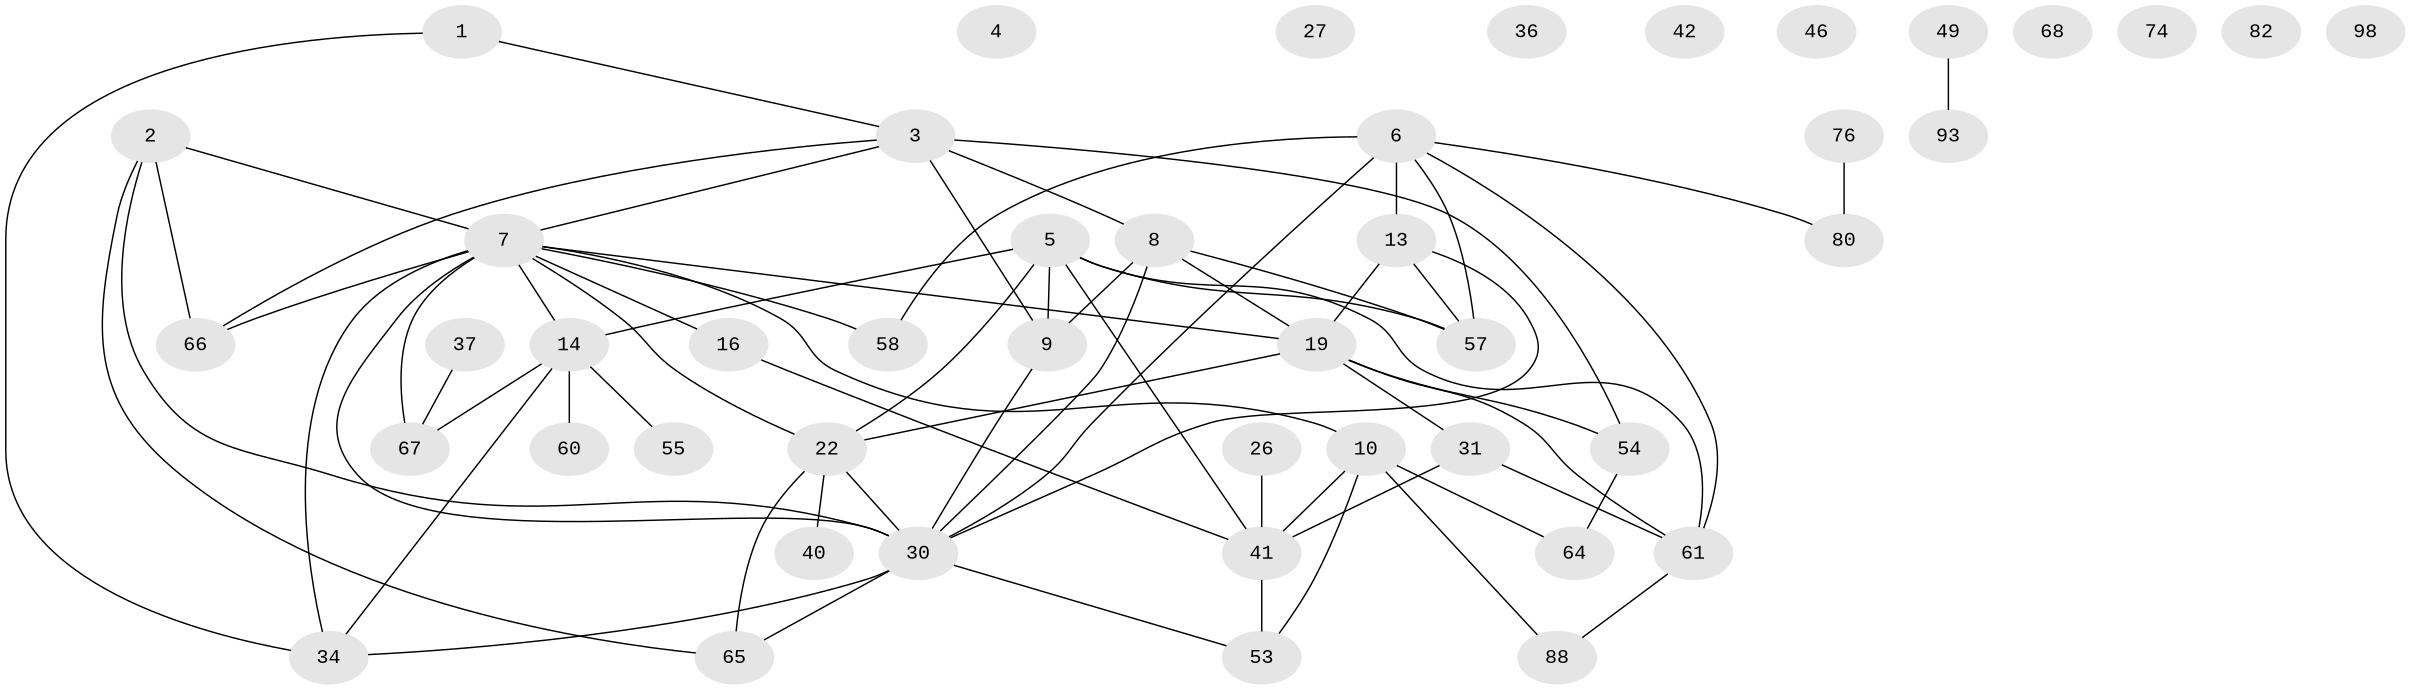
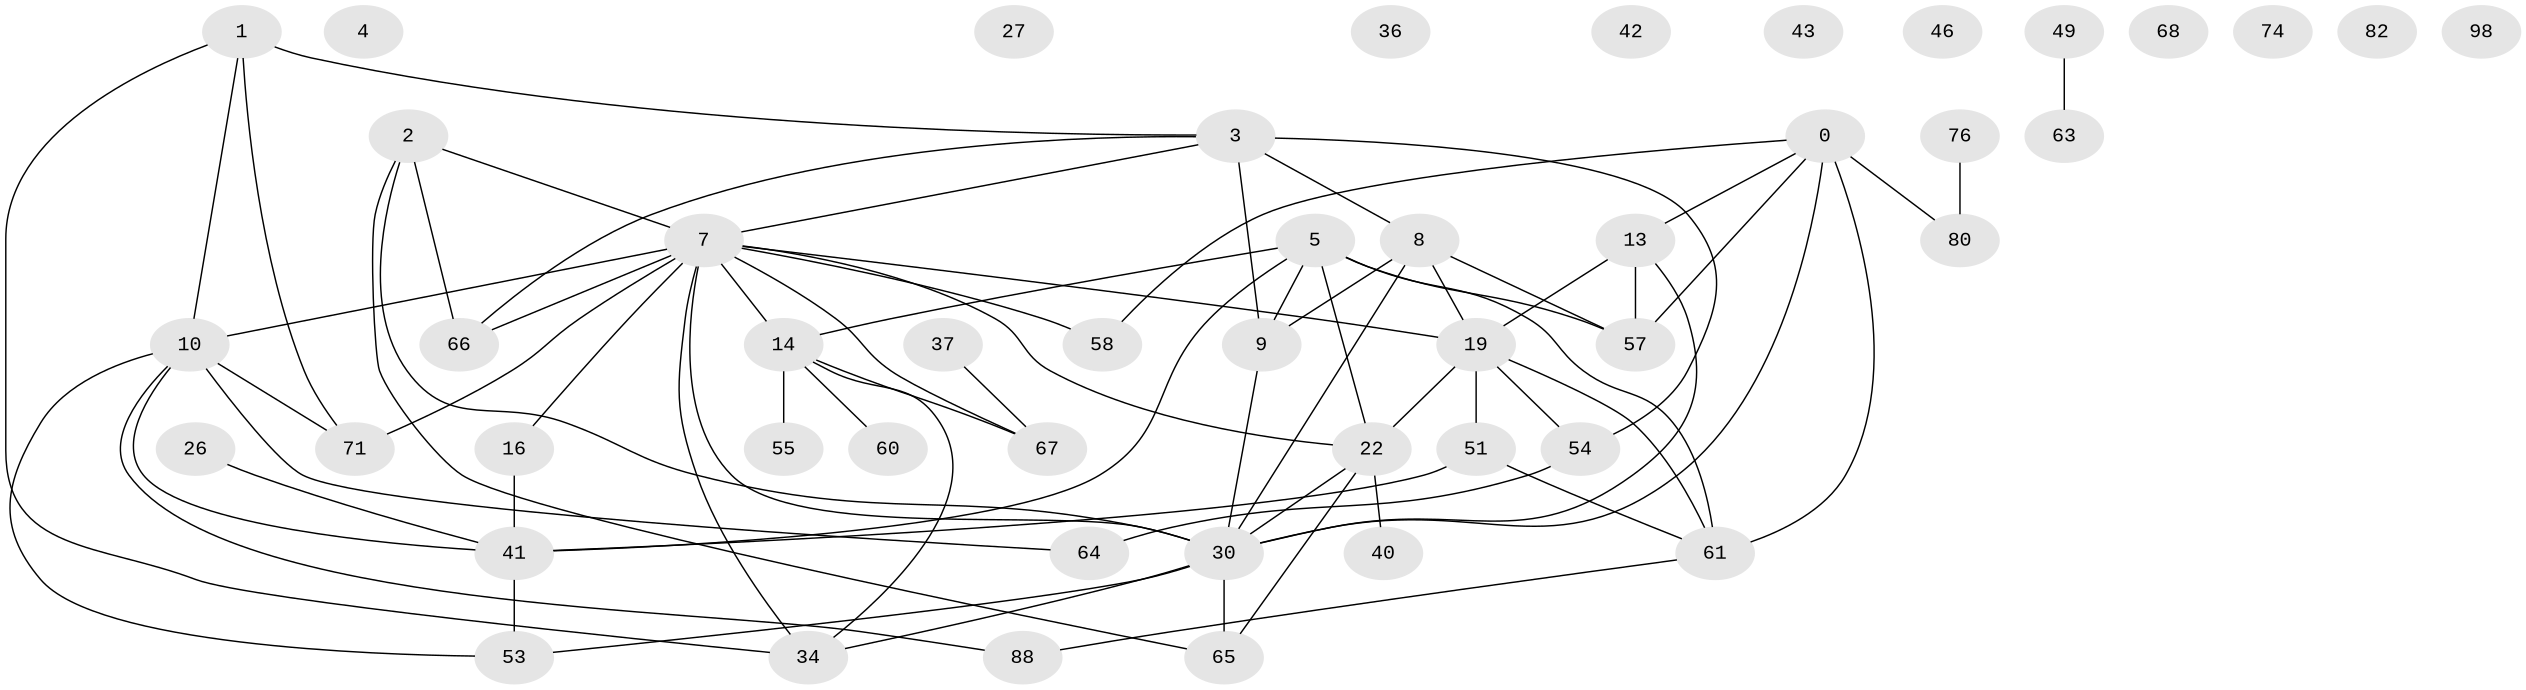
none -> (1804, 32)
(1396, 136) -> (1825, 136)
(1948, 136) -> (2064, 136)
none -> (216, 188)
none -> (355, 449)
(1470, 449) -> (1476, 449)
